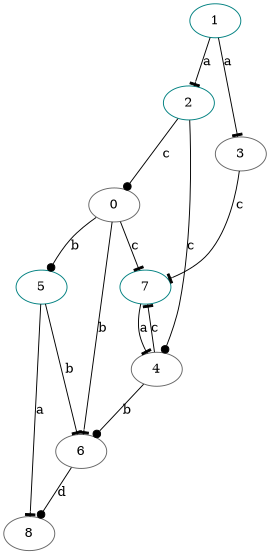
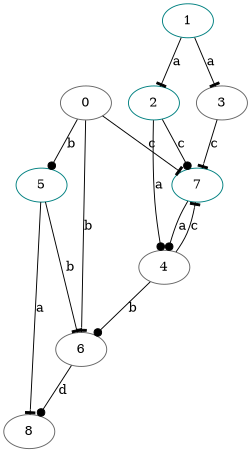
(154, 151) -> (174, 141)
(191, 246) -> (159, 185)
(139, 327) -> (178, 221)
